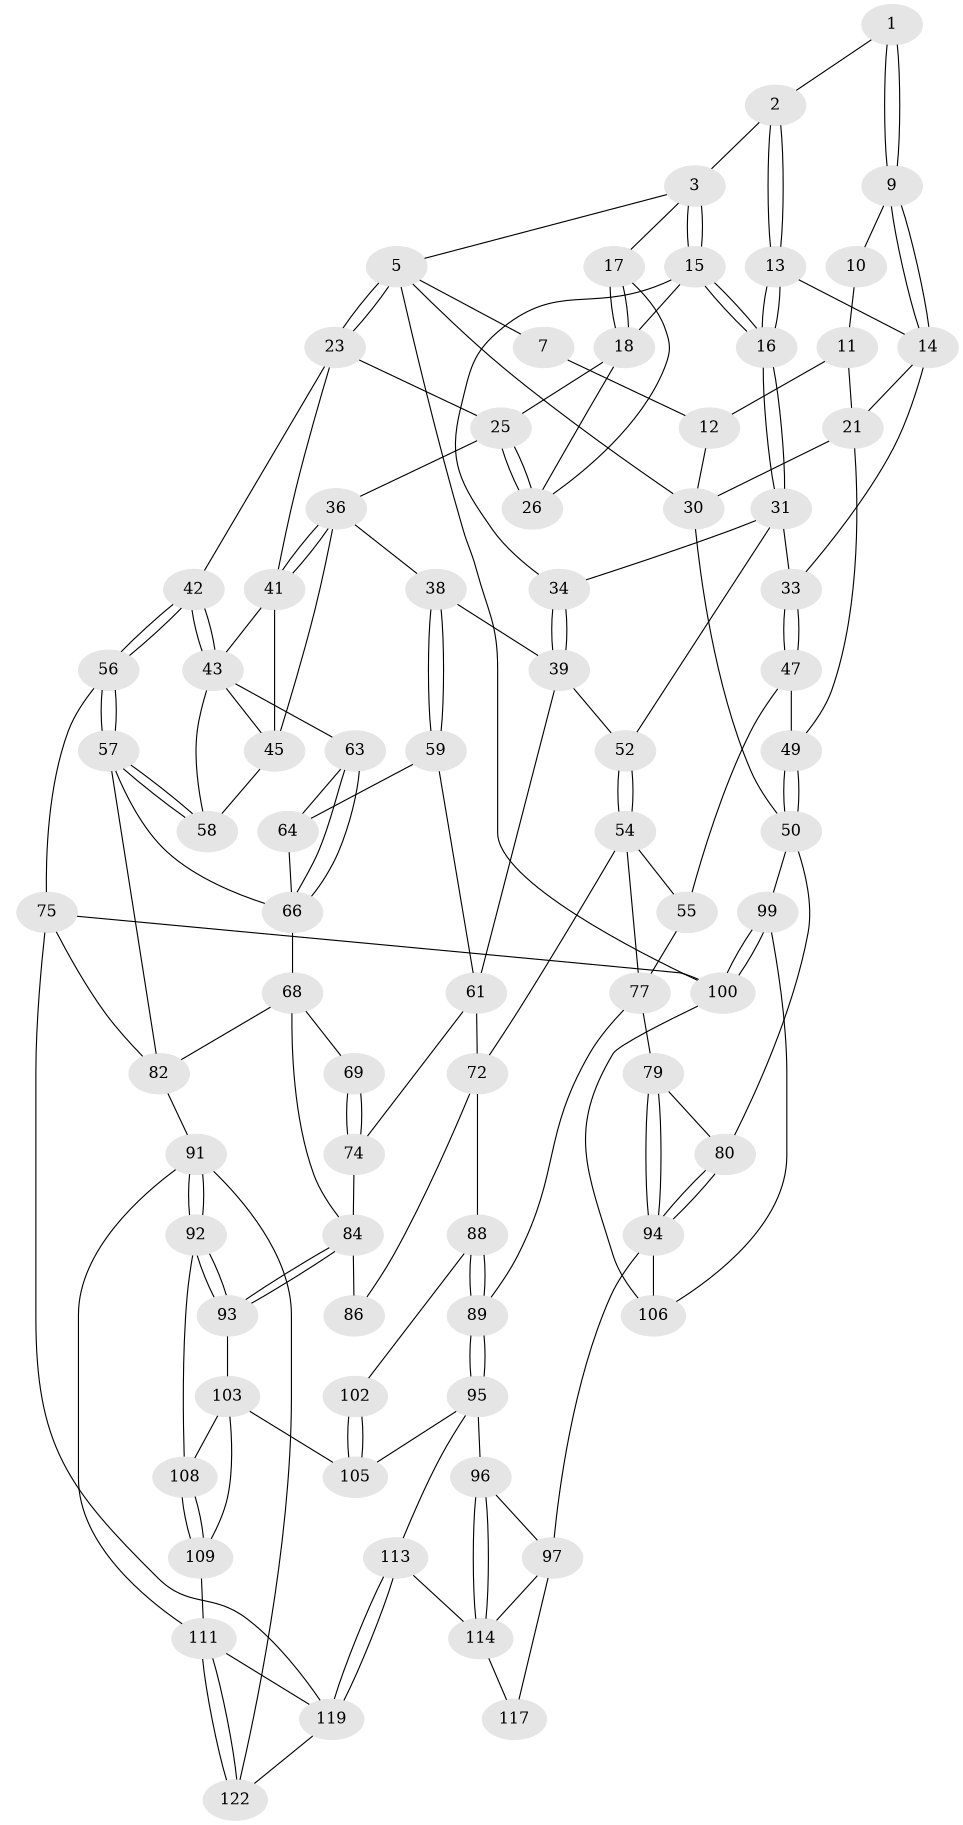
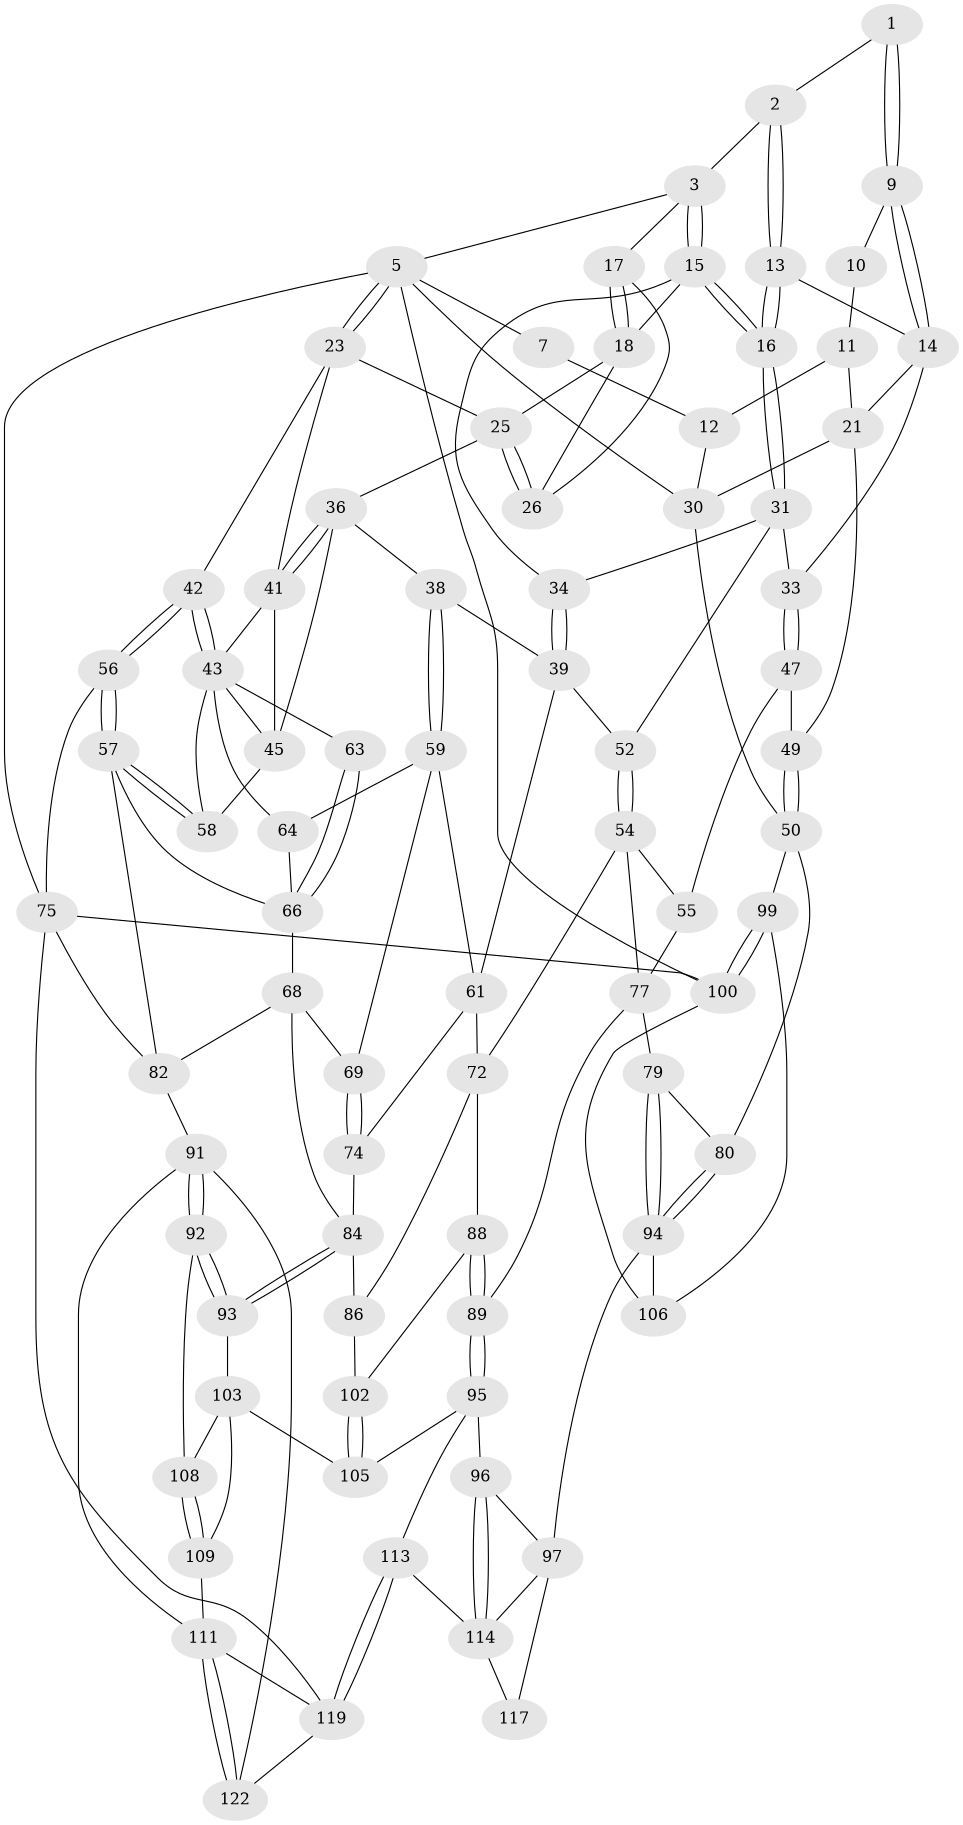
none -> (4, 458)
(322, 791) -> (229, 759)
none -> (395, 912)
none -> (355, 1356)
